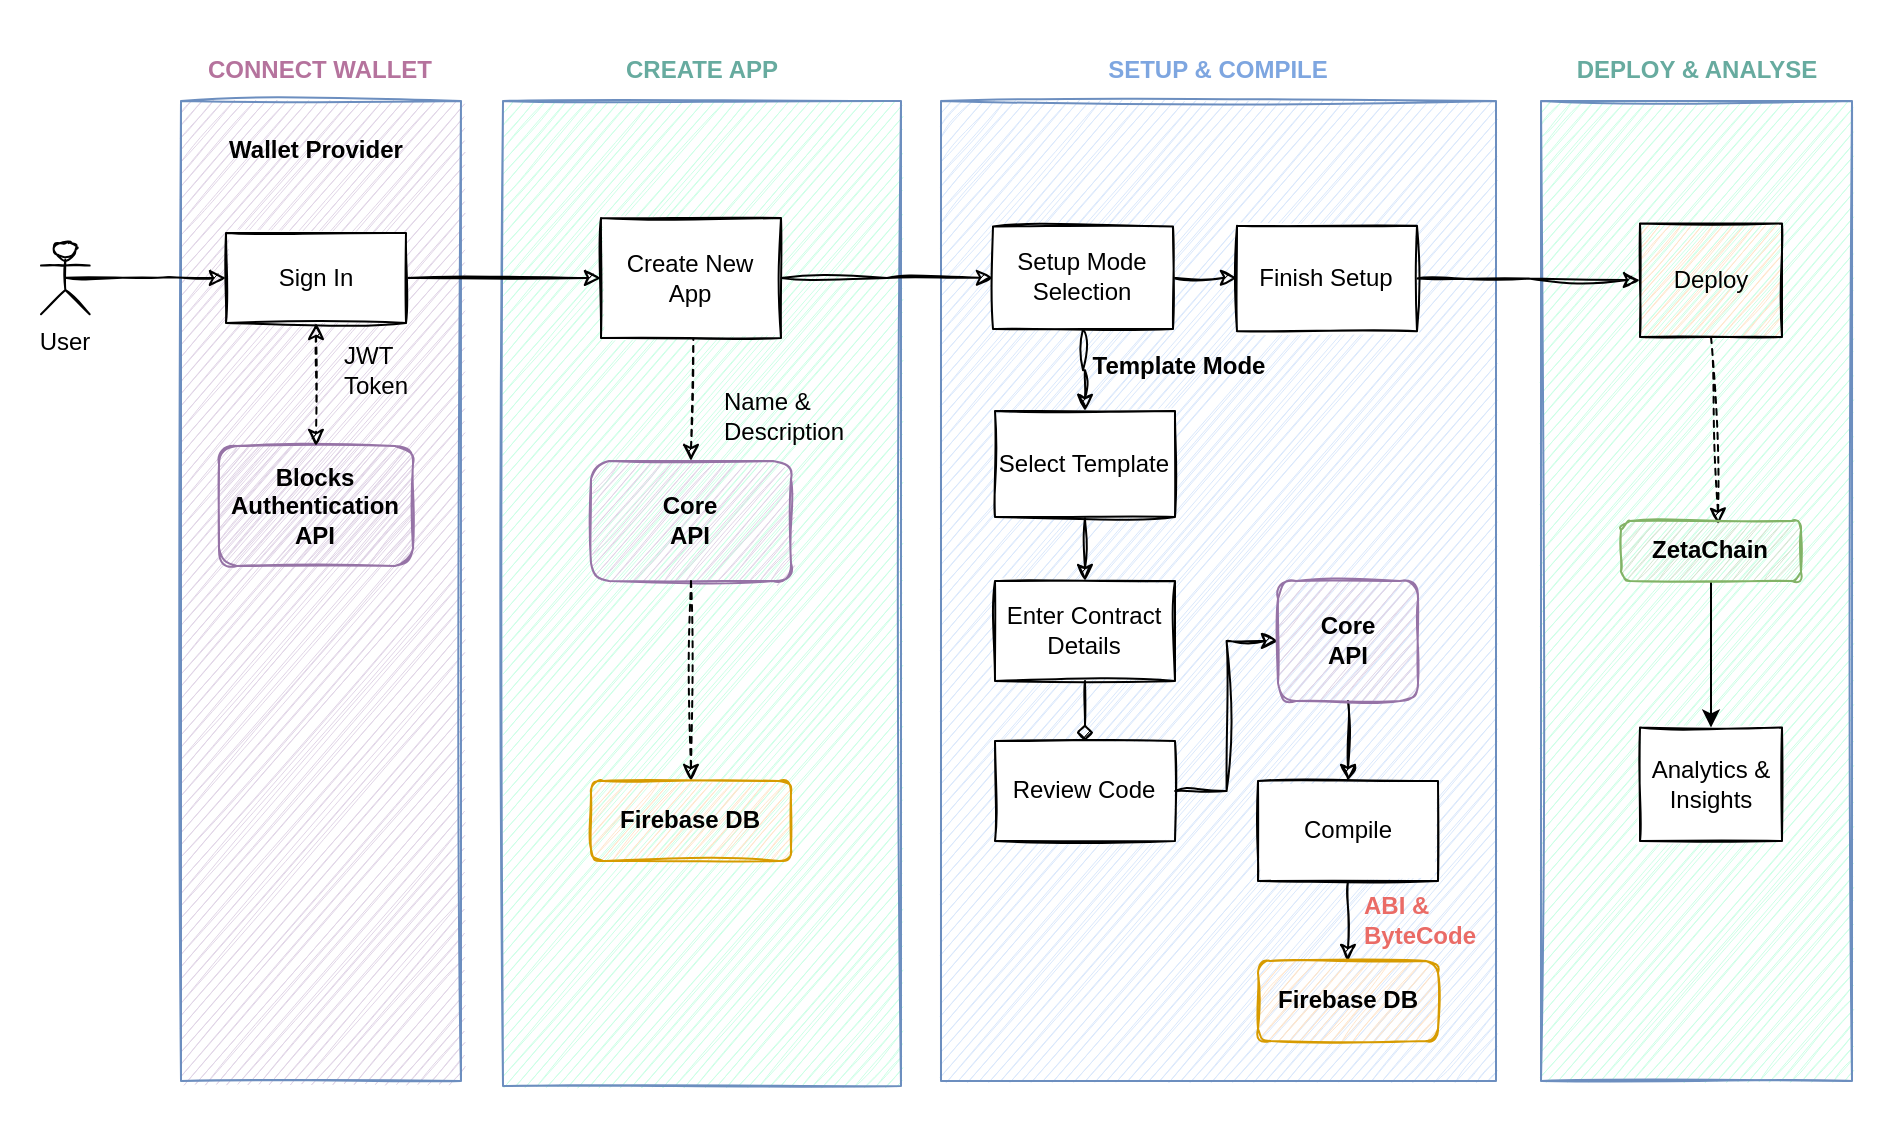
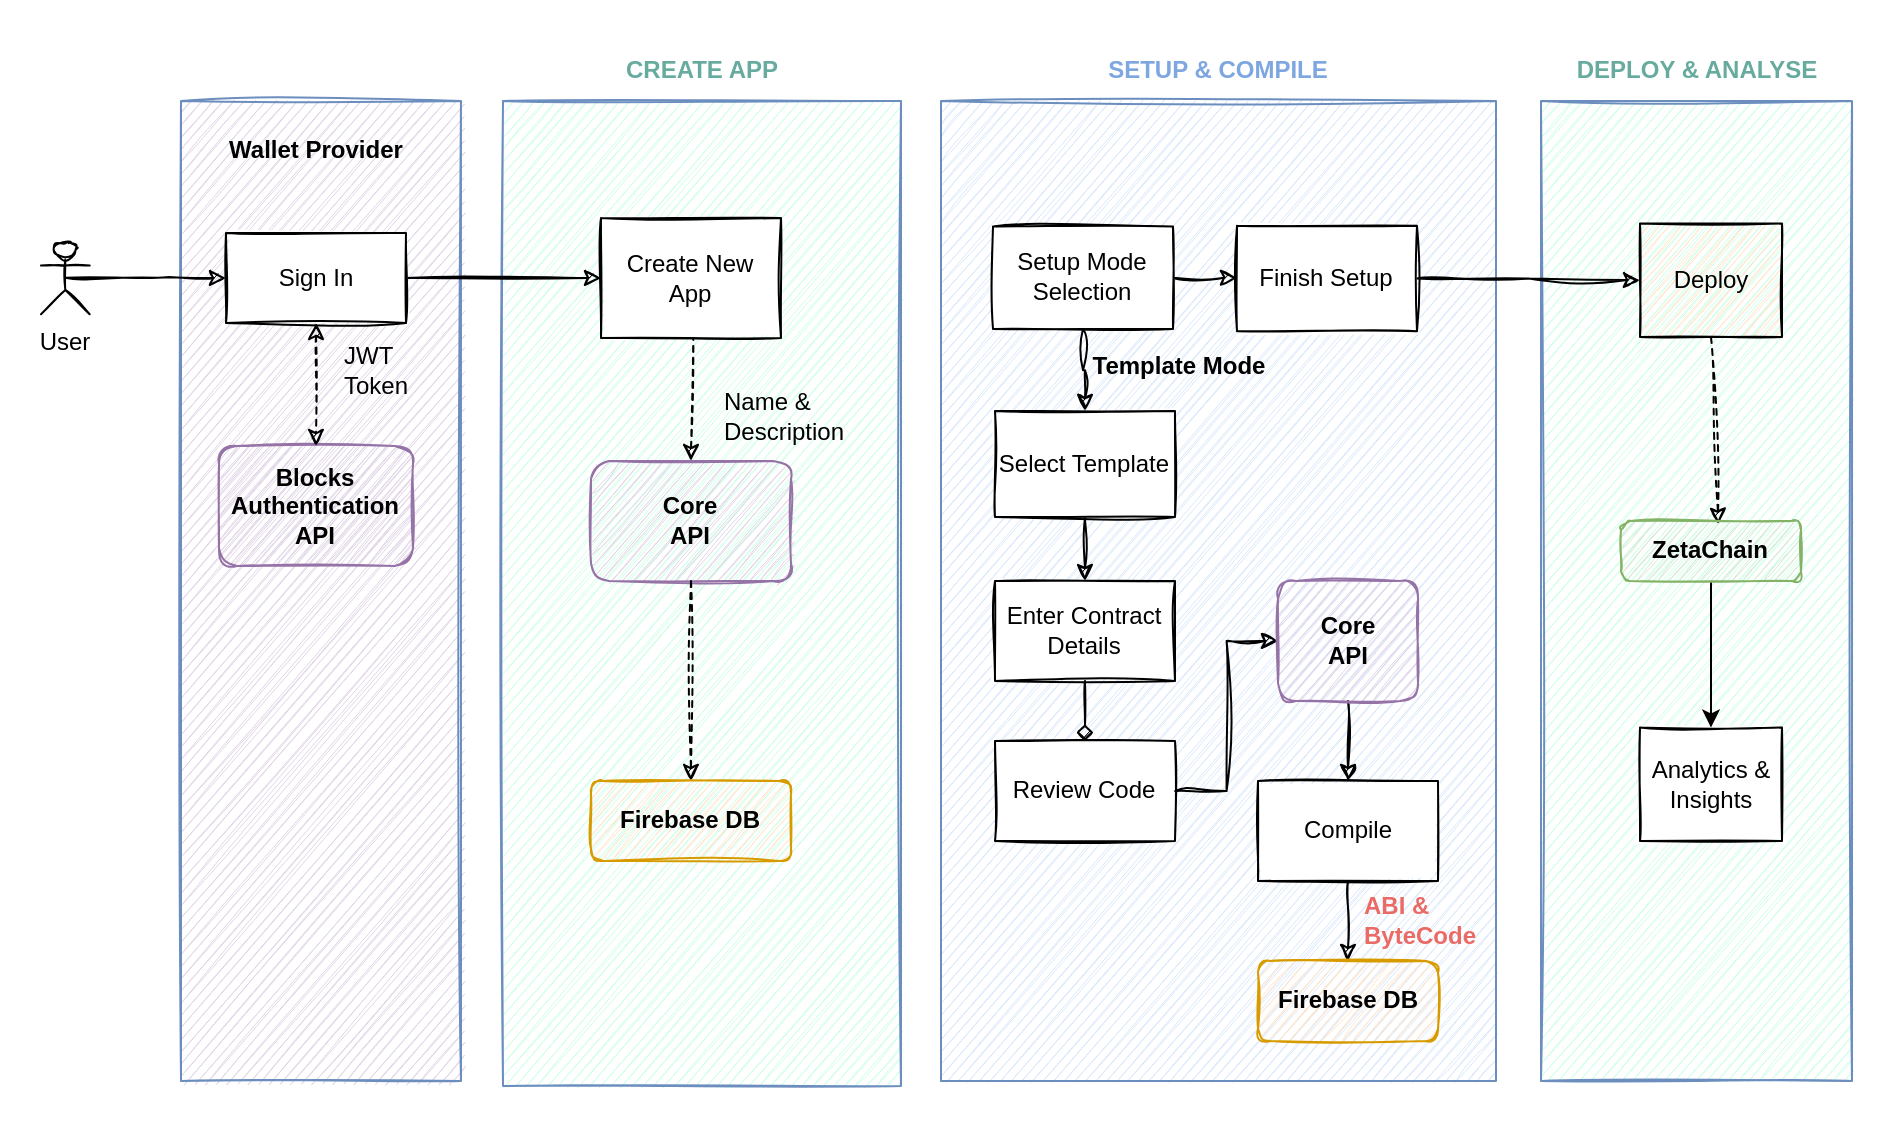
(321, 71) -> none
(922, 278) -> none
